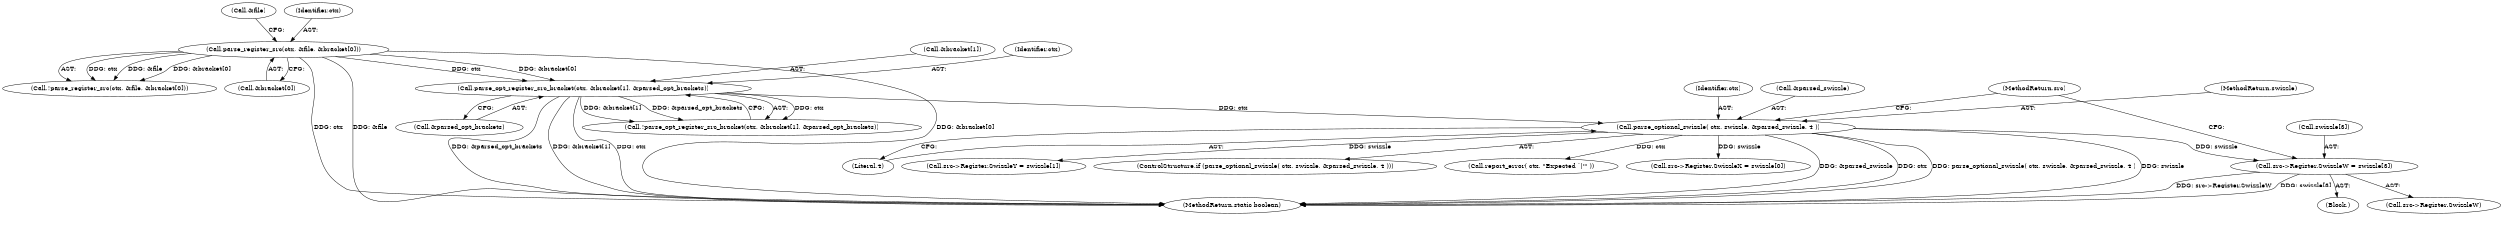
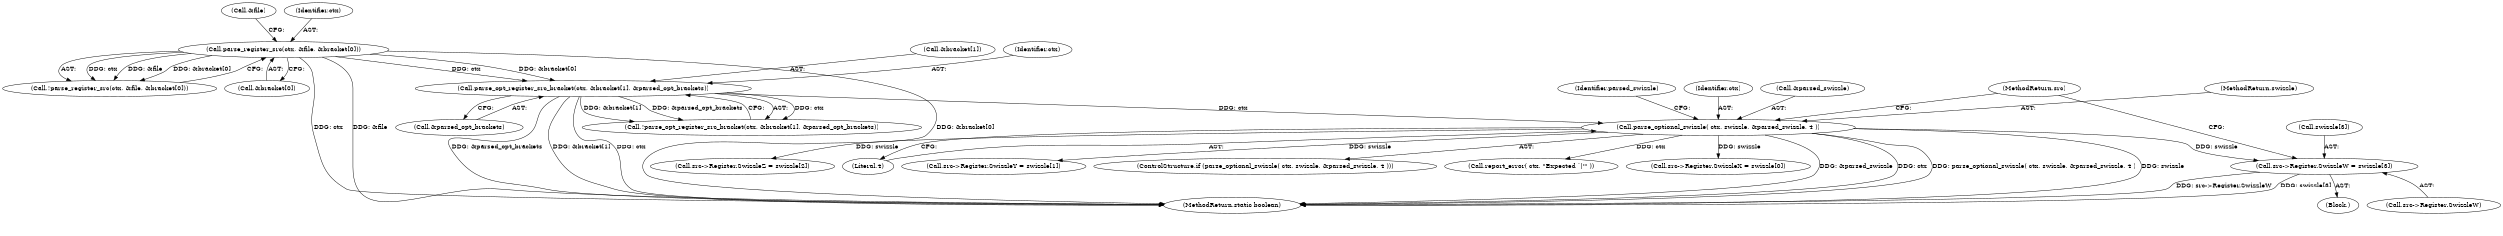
none -> (222, 75)
none -> (1617, 89)
none -> (742, 166)
(2377, 185) -> (2409, 182)
